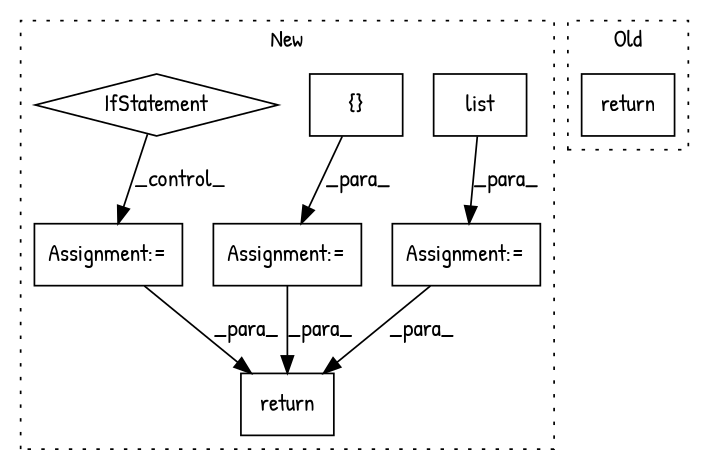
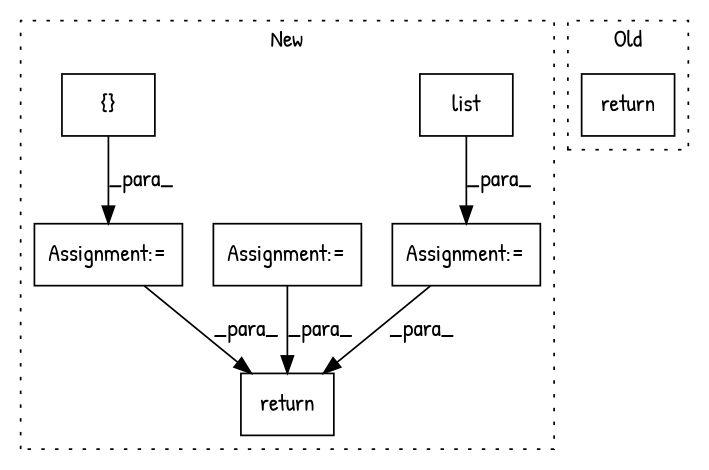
(157, 105) -> none
